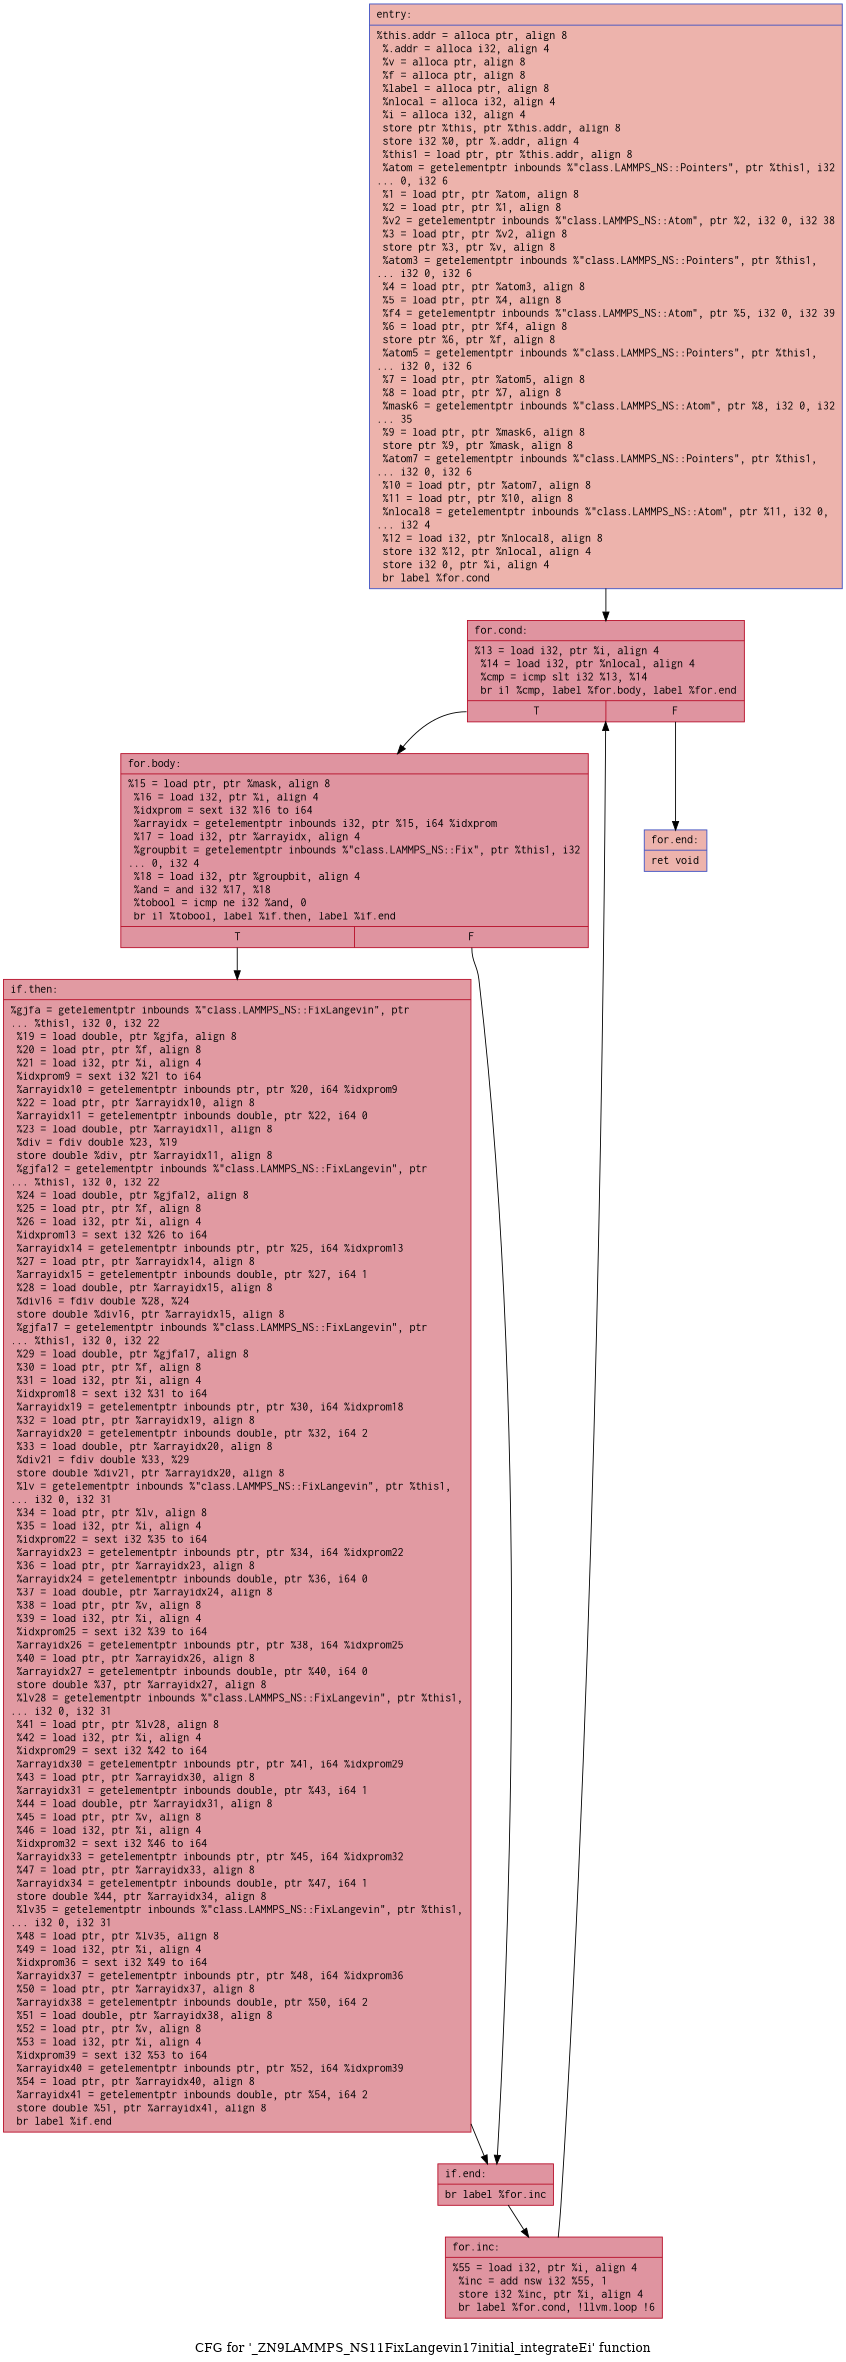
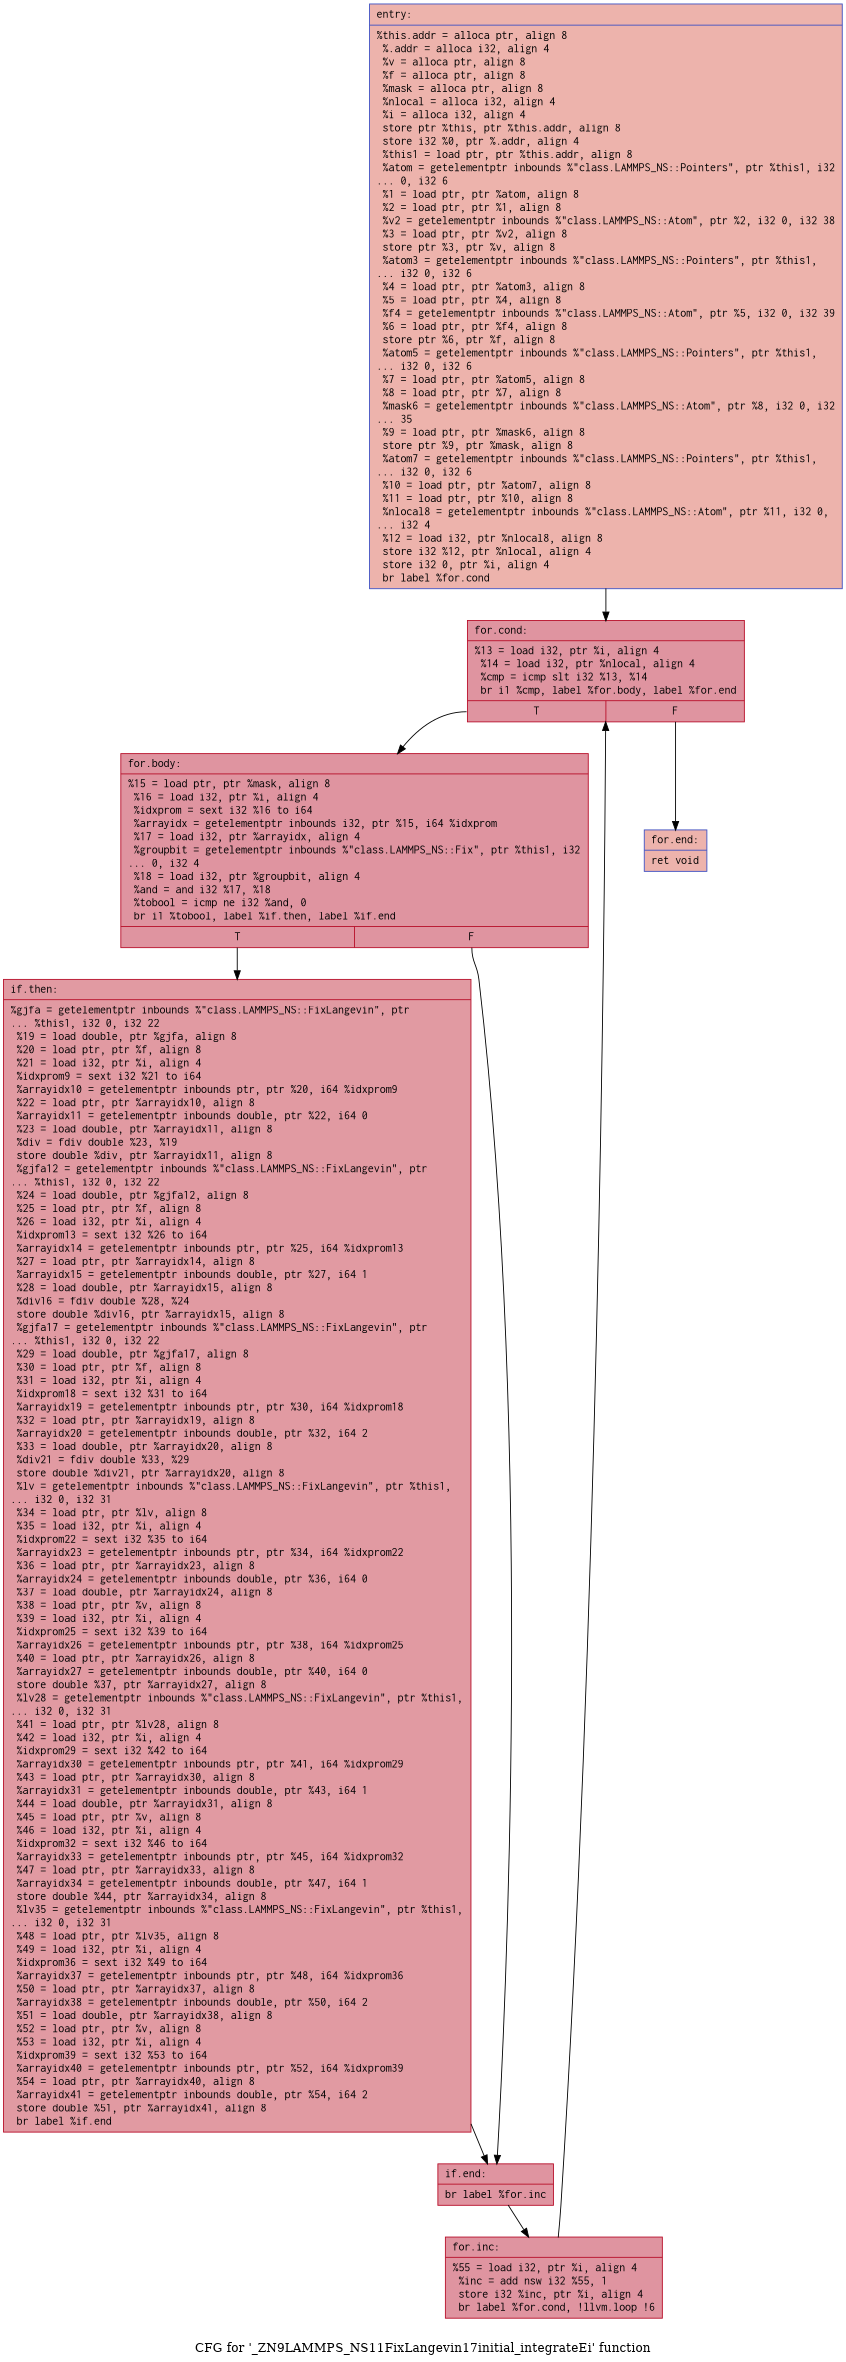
(463, 88) -> (460, 88)
